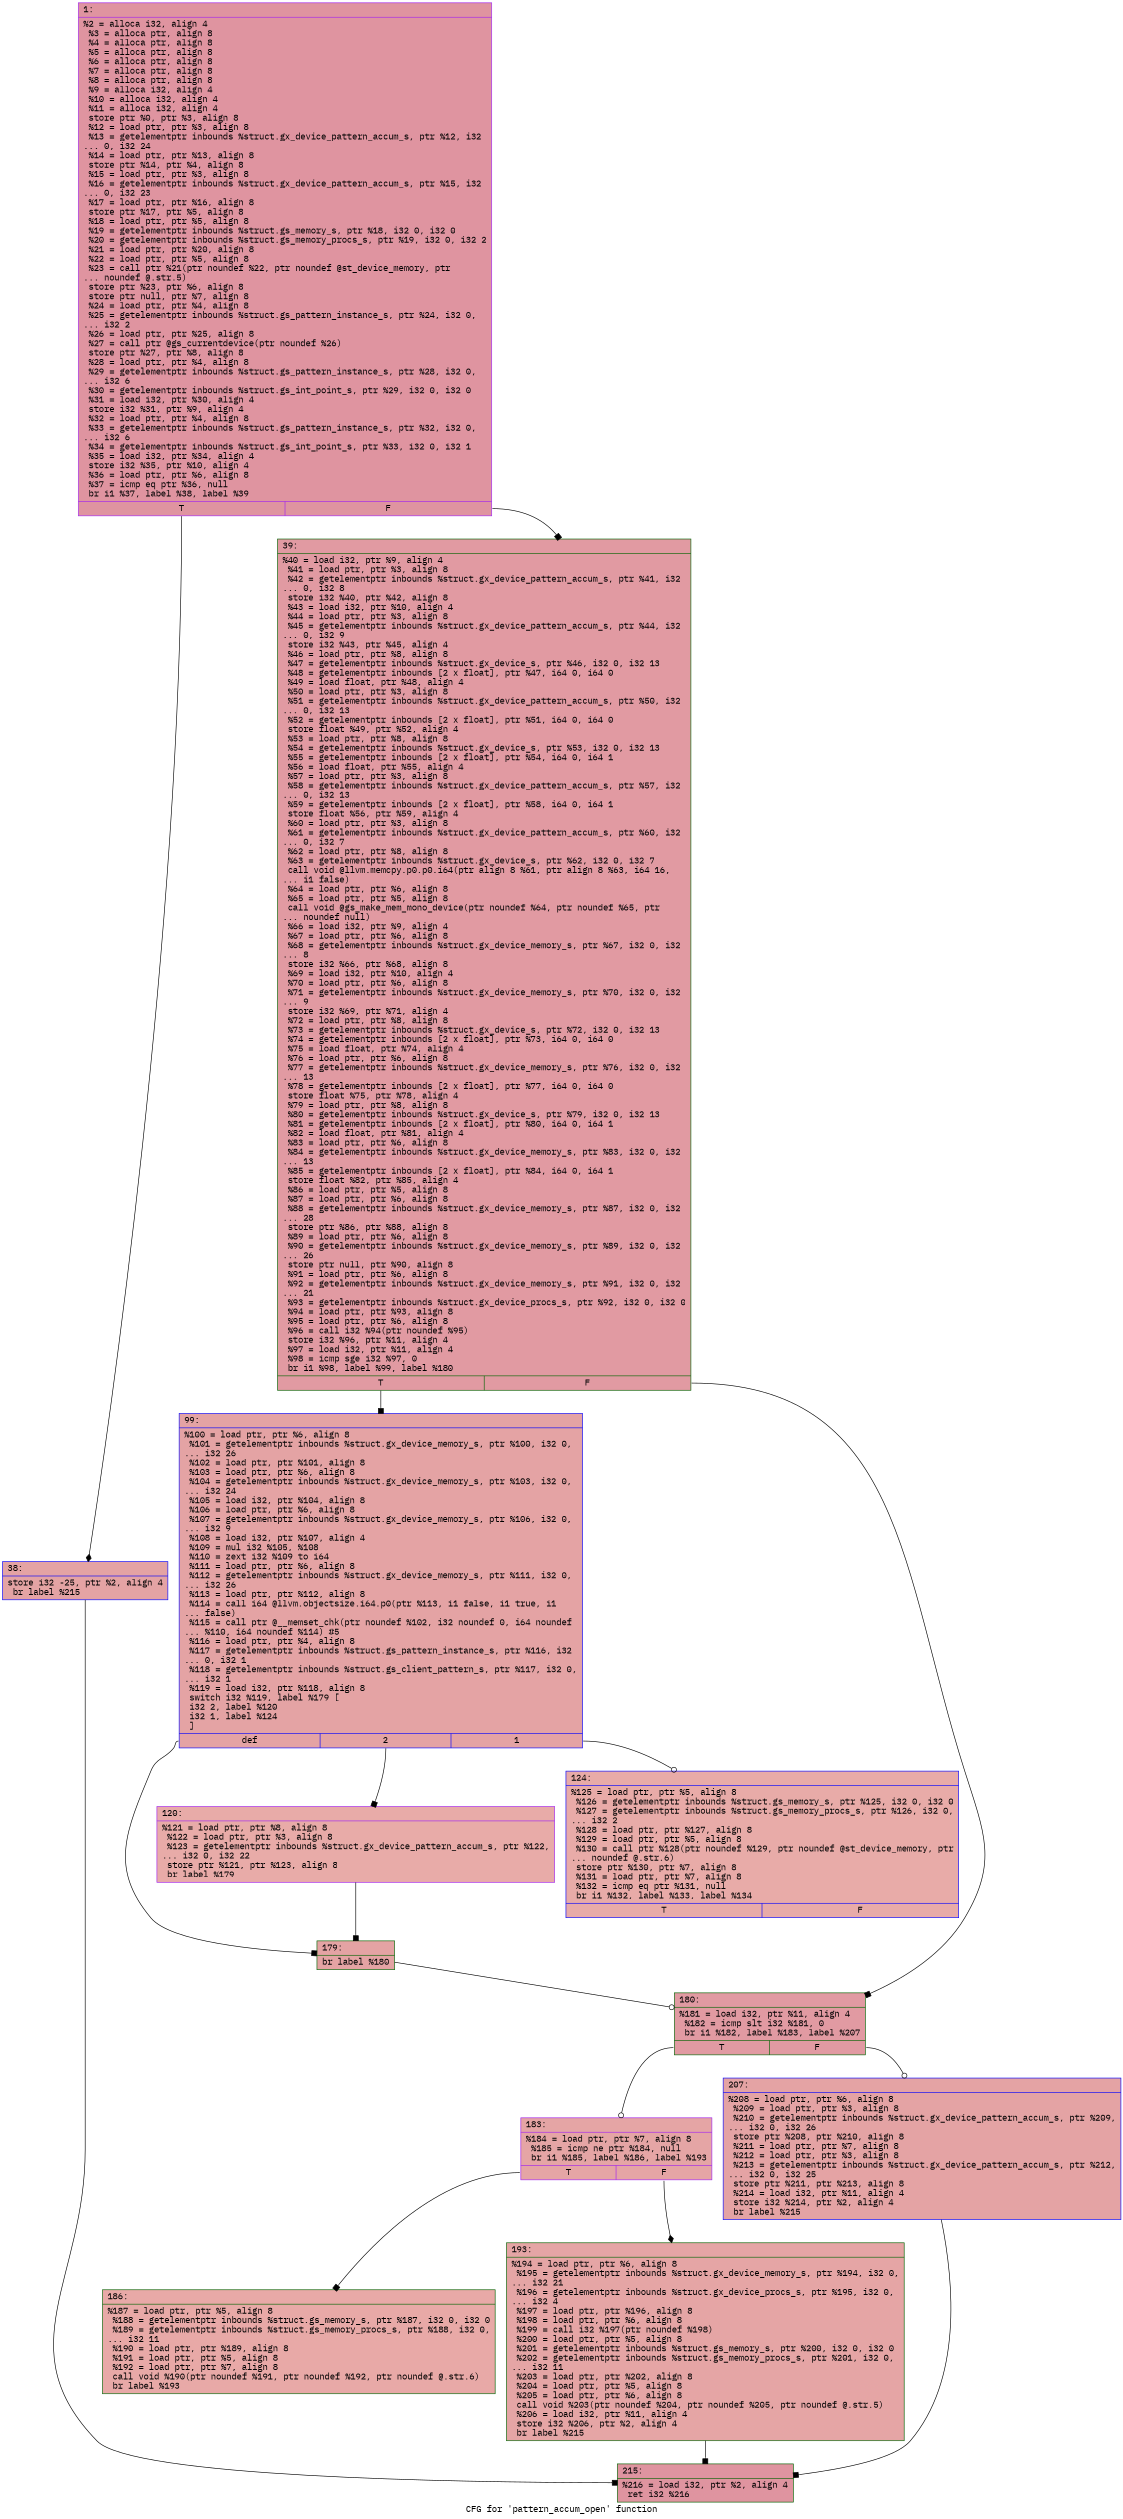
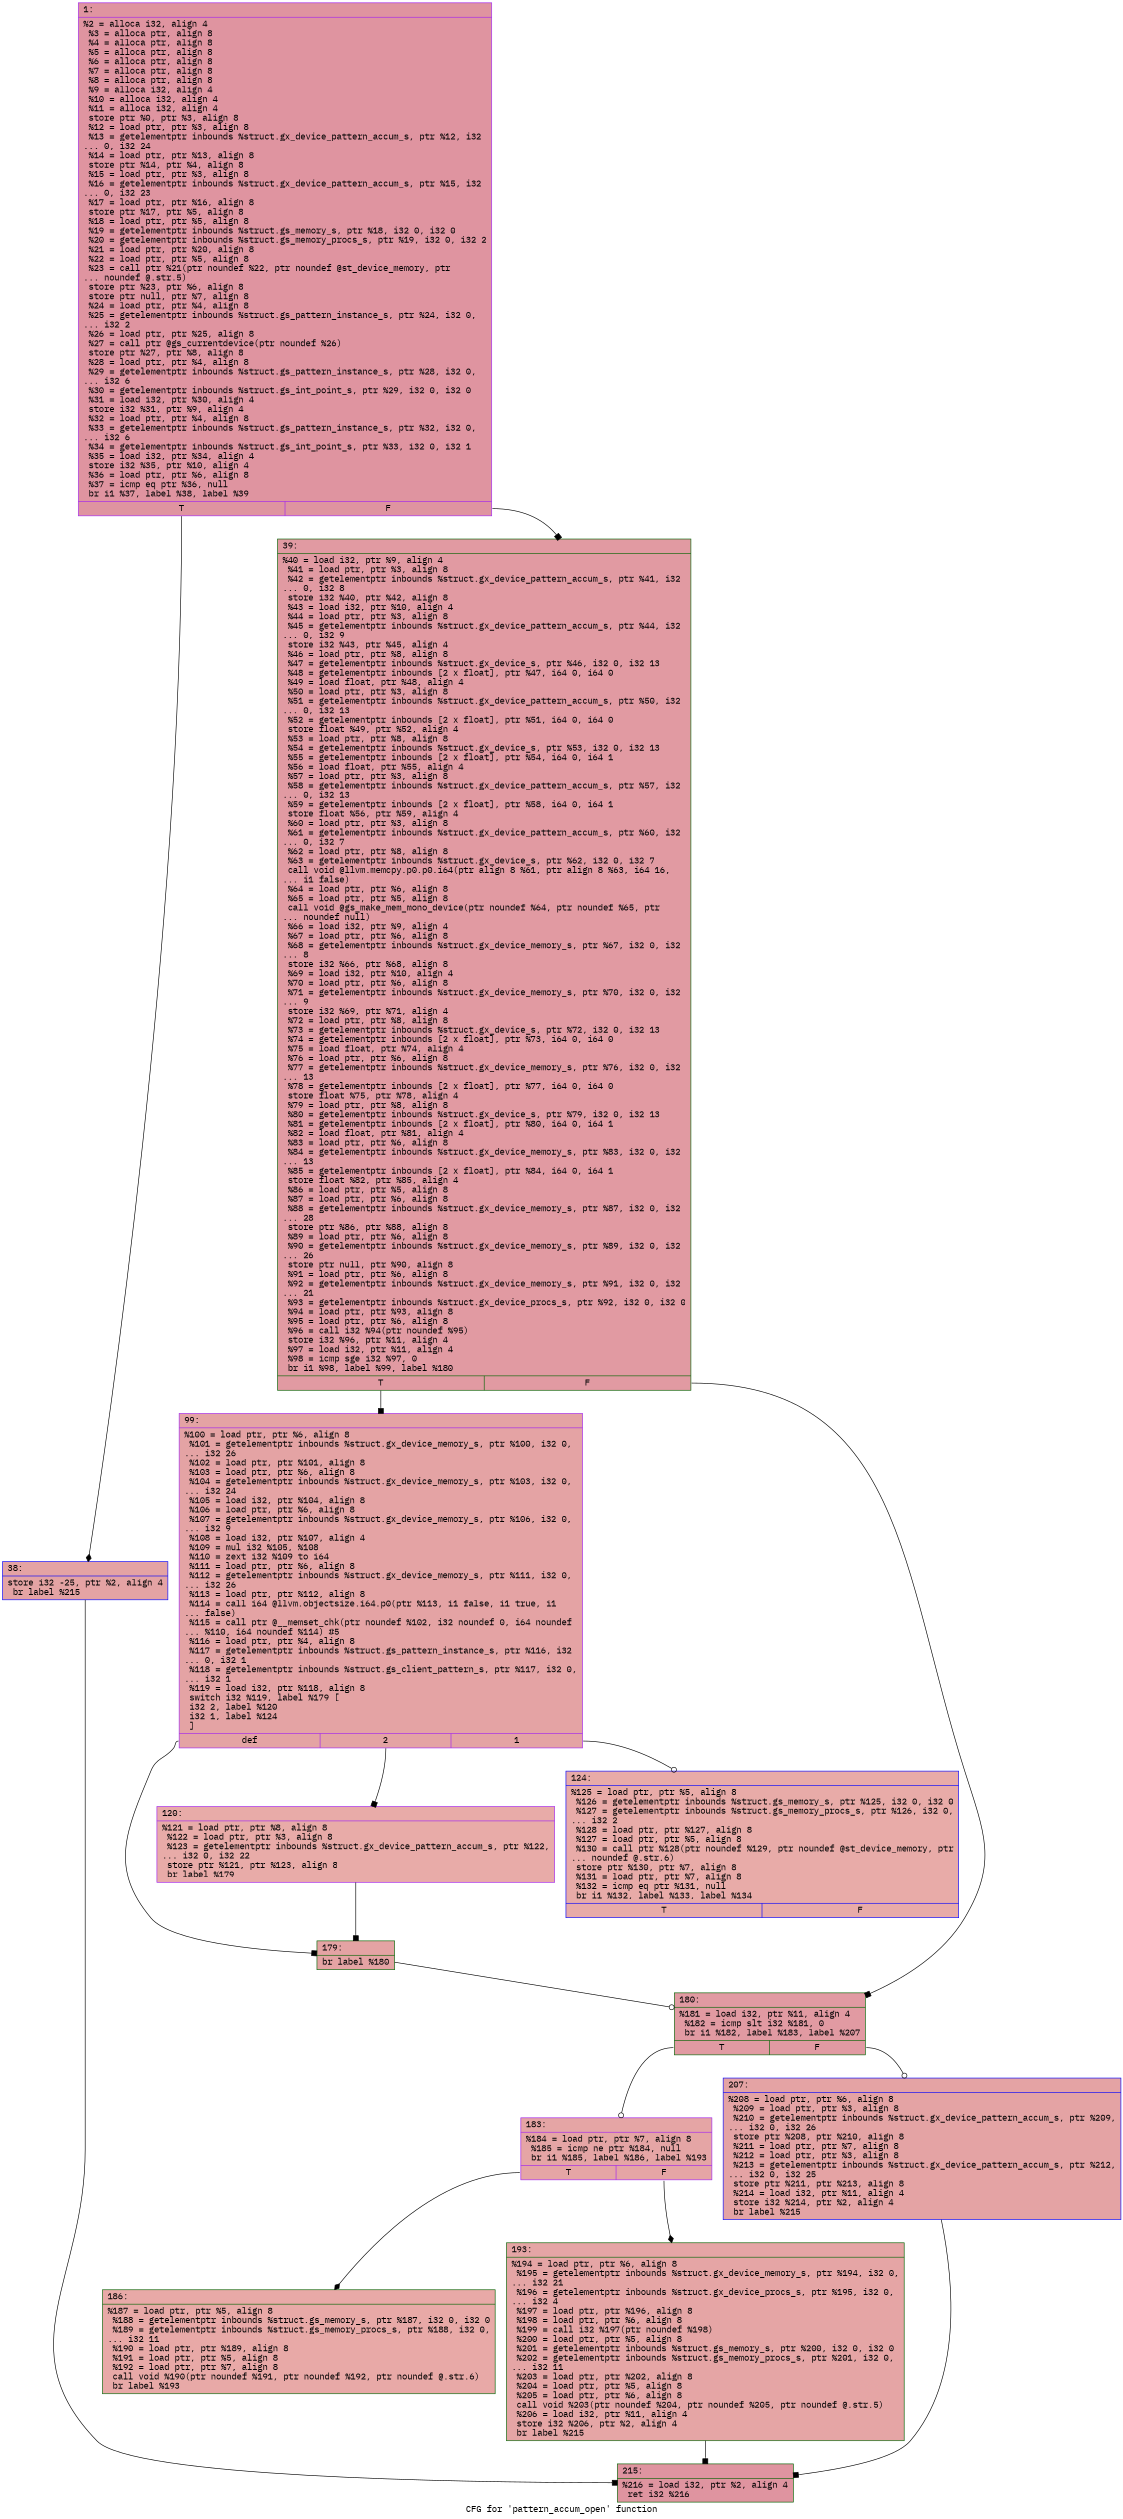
(381, 1581) -> (381, 1581)
(656, 1839) -> (656, 1839)
(418, 2209) -> (418, 2209)
